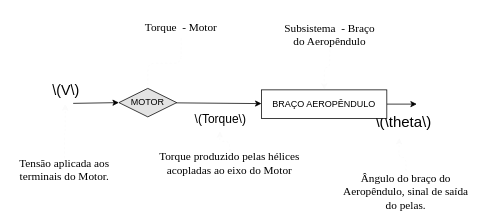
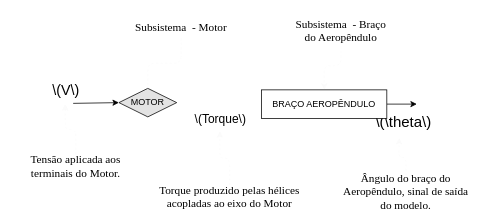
(181, 27) -> (181, 27)
(330, 34) -> (341, 30)
(233, 103) -> none
(230, 162) -> (230, 196)
(65, 169) -> (76, 165)
(406, 191) -> (406, 191)
